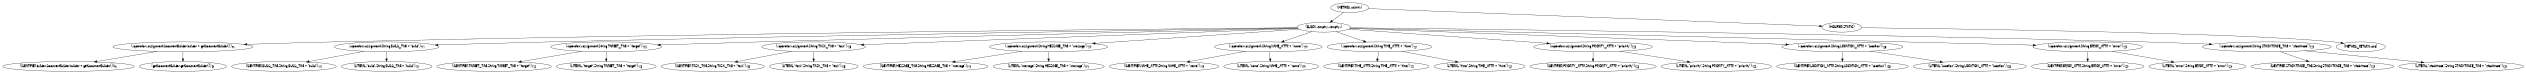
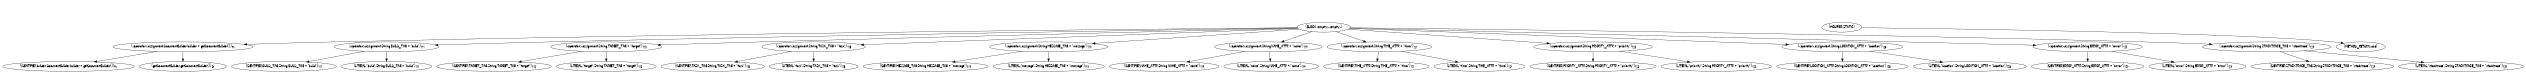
(1350, 8) -> none
